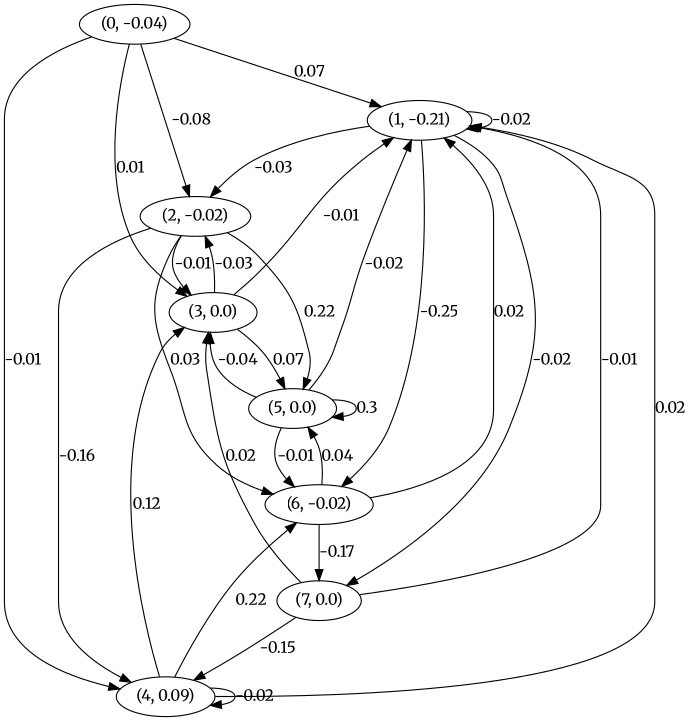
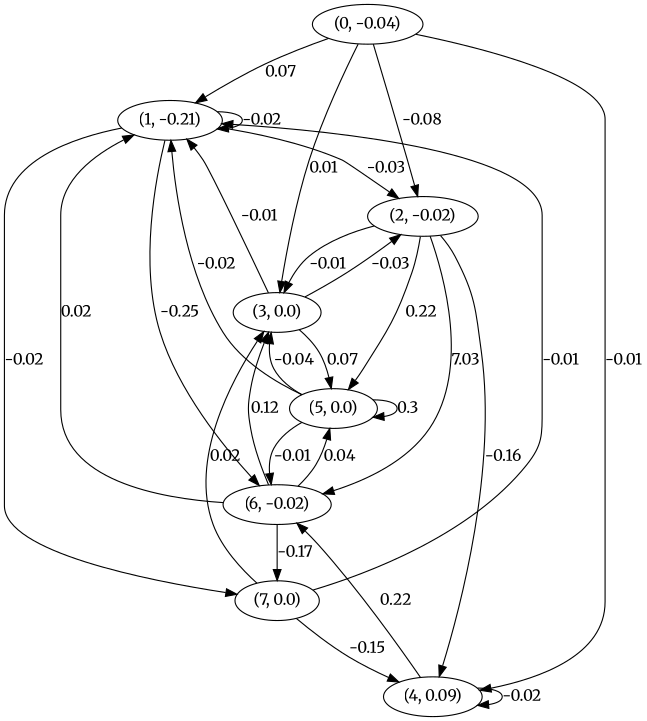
(186, 361) -> (466, 361)
(131, 502) -> (249, 414)
(655, 540) -> none
